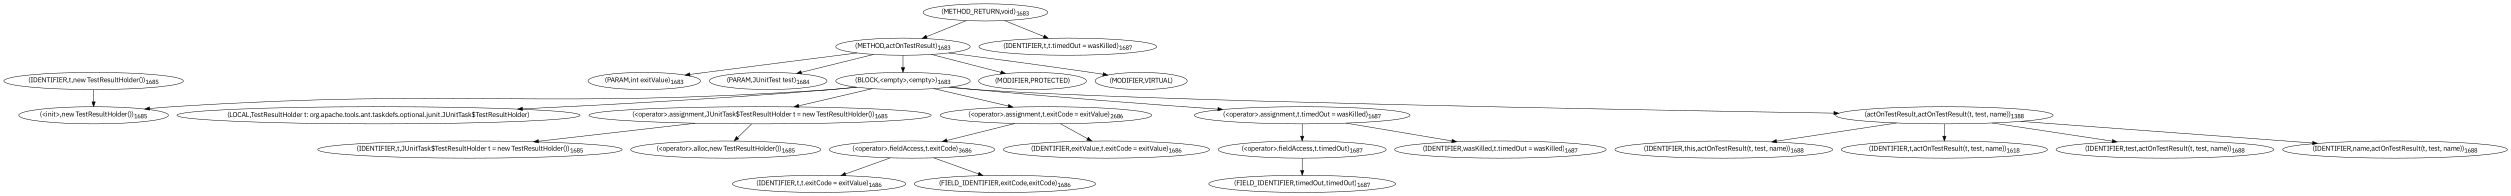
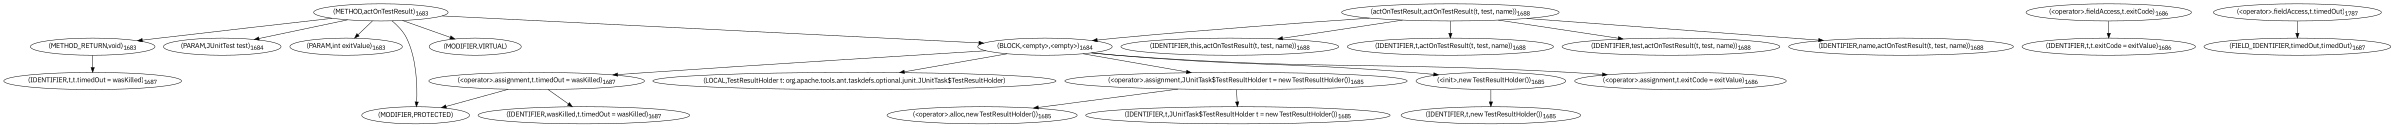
(946, 29) -> (237, 29)
(944, 80) -> (1086, 46)
(94, 96) -> (1491, 96)
(1391, 104) -> (1233, 28)
(1117, 115) -> (1751, 80)
(2017, 115) -> (1524, 12)
(1302, 130) -> (477, 98)
(981, 132) -> none
(965, 149) -> (2162, 12)
(1356, 149) -> (2351, 12)
(2013, 149) -> (1519, 46)
(1106, 150) -> none
(1005, 184) -> none
